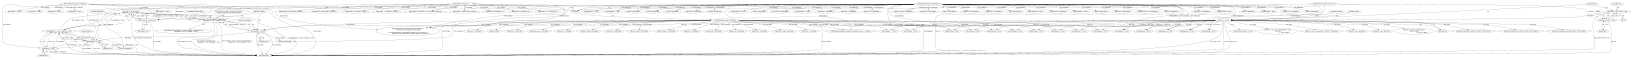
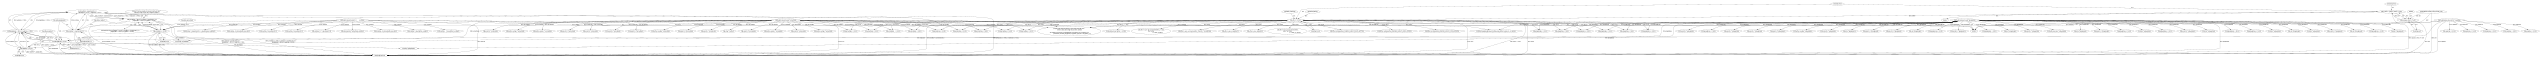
(195, 12) -> none
(644, 18) -> (1358, 23)
(826, 41) -> (841, 41)
